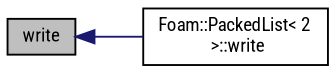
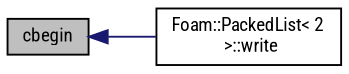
(41, 37) -> (48, 37)
